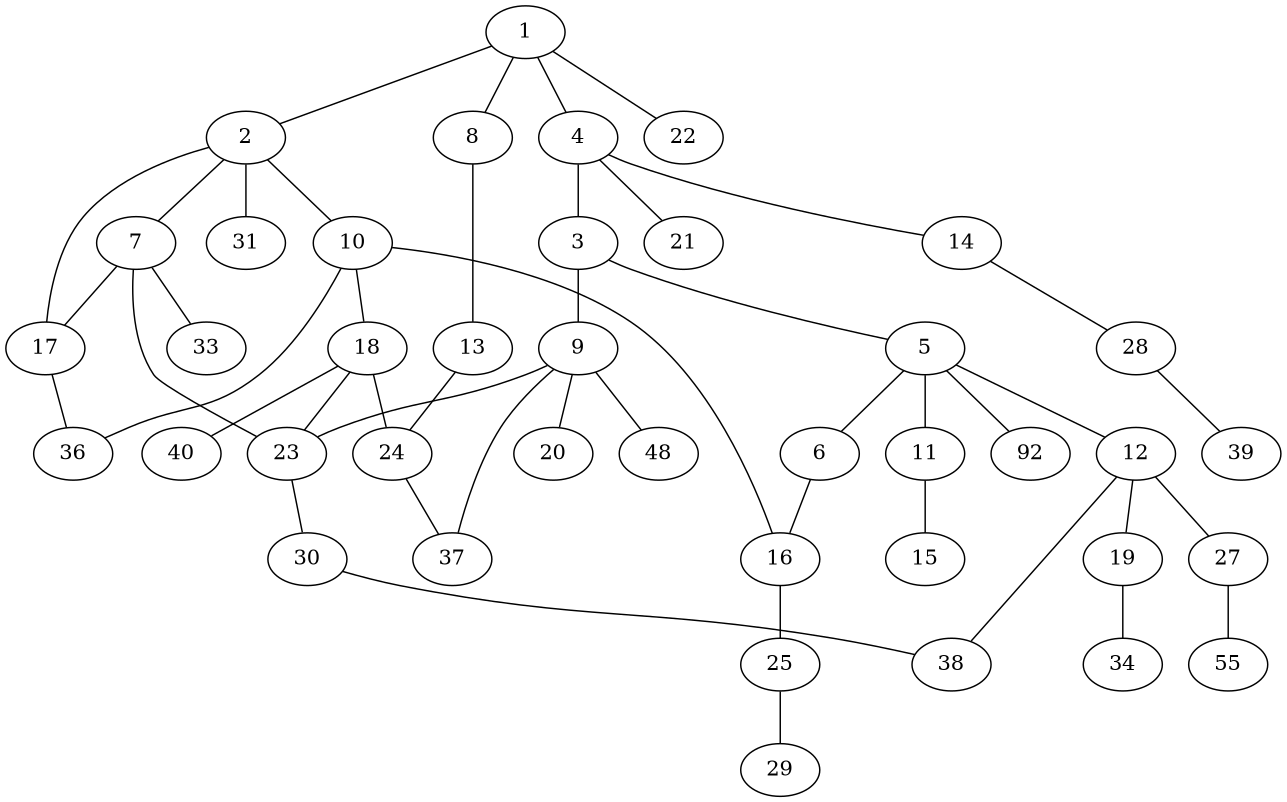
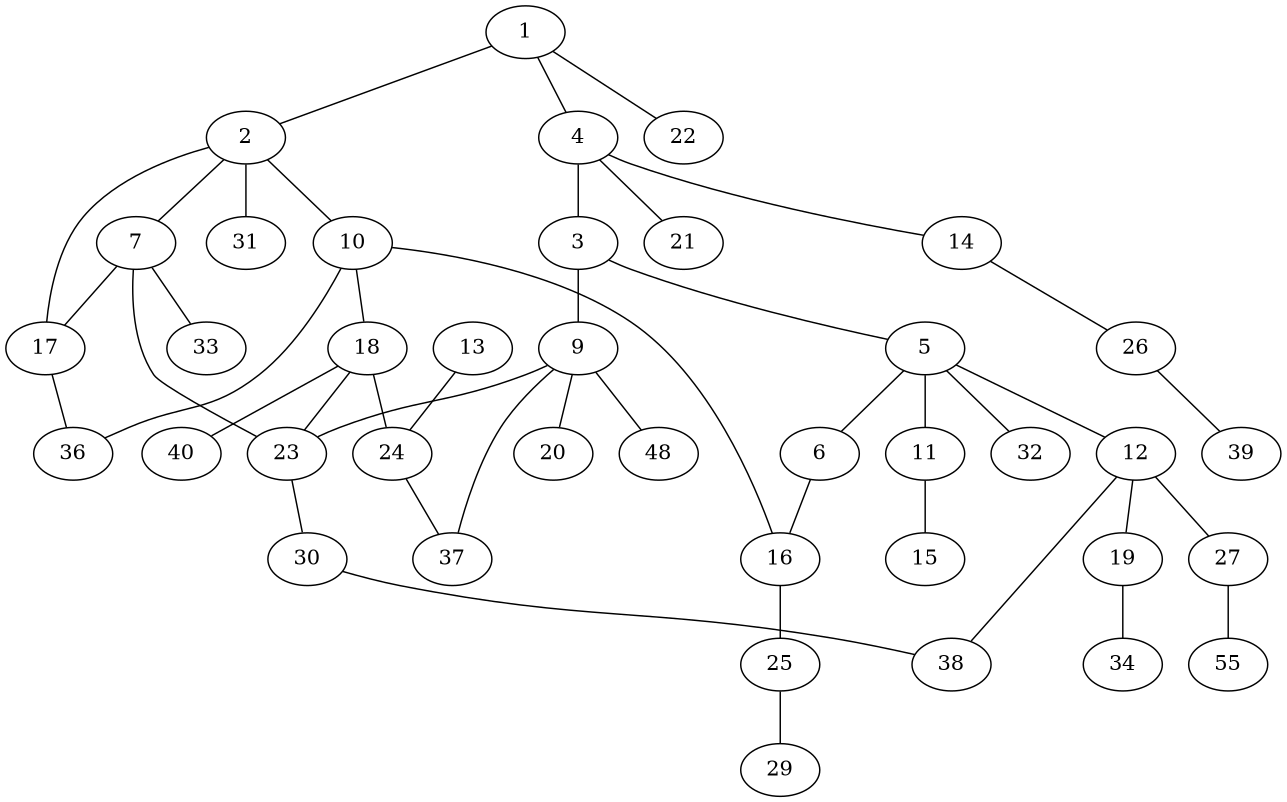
(473, 138) -> none
(1136, 348) -> (1136, 348)
(1031, 454) -> (1031, 454)
